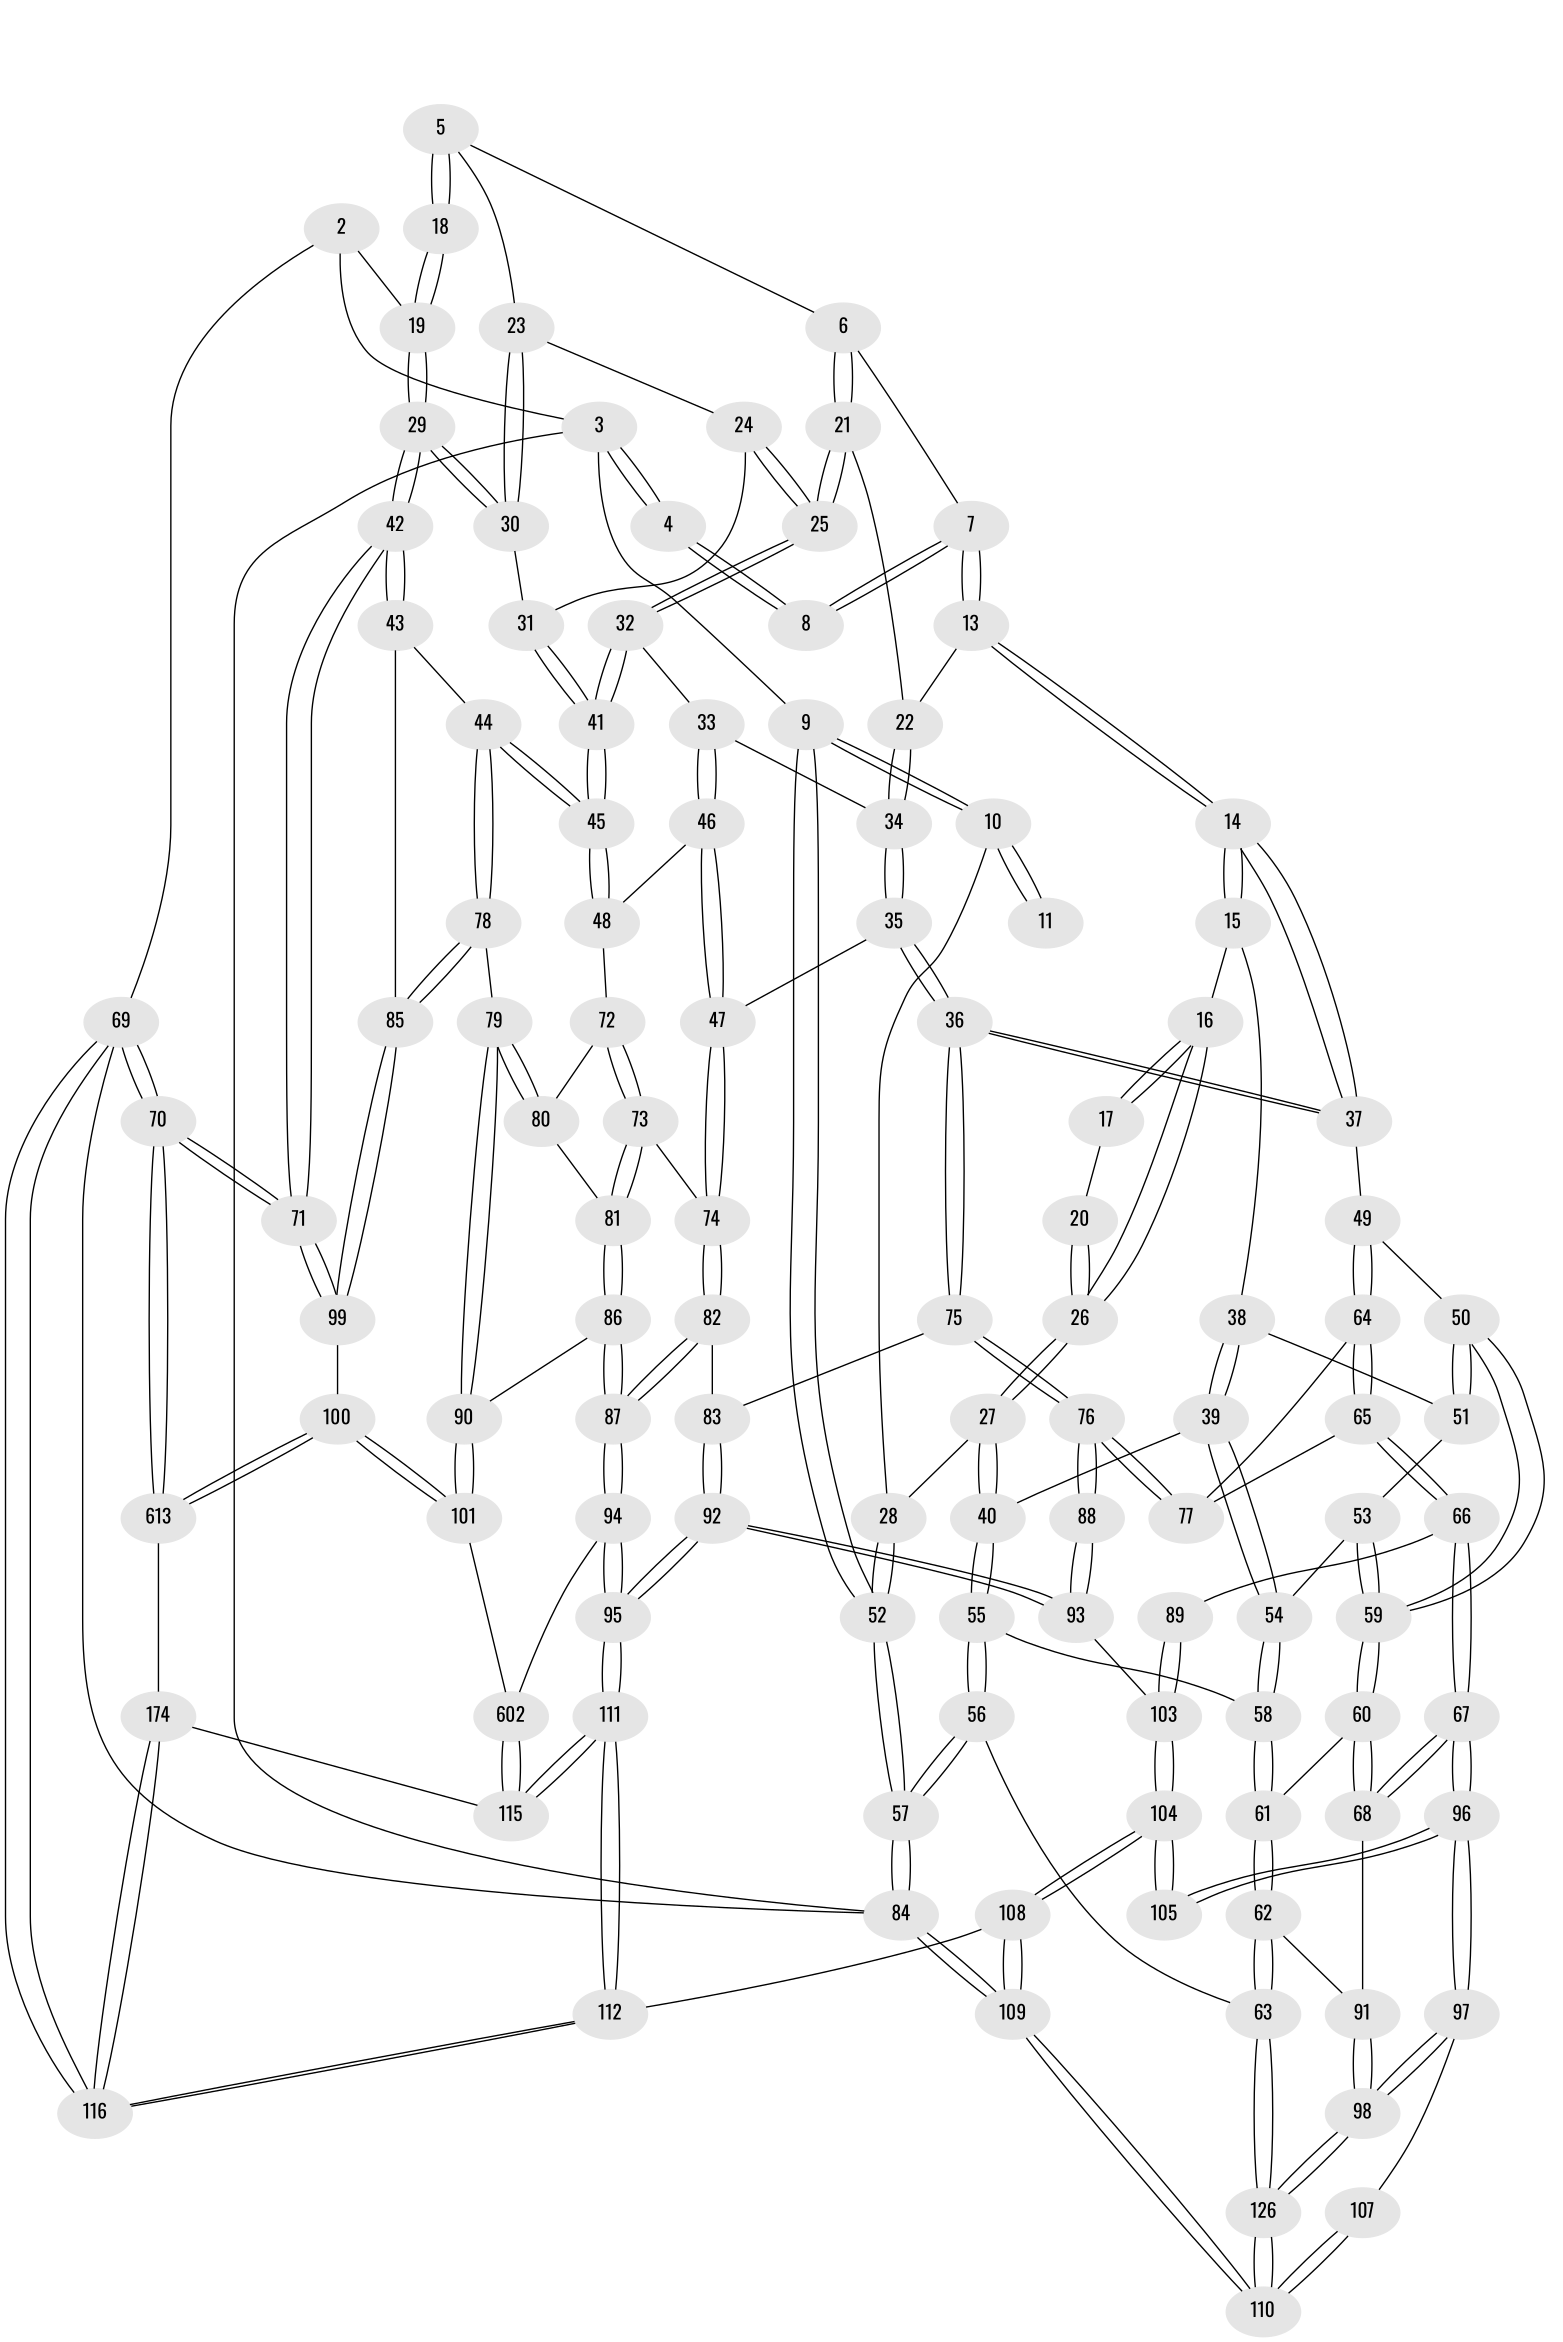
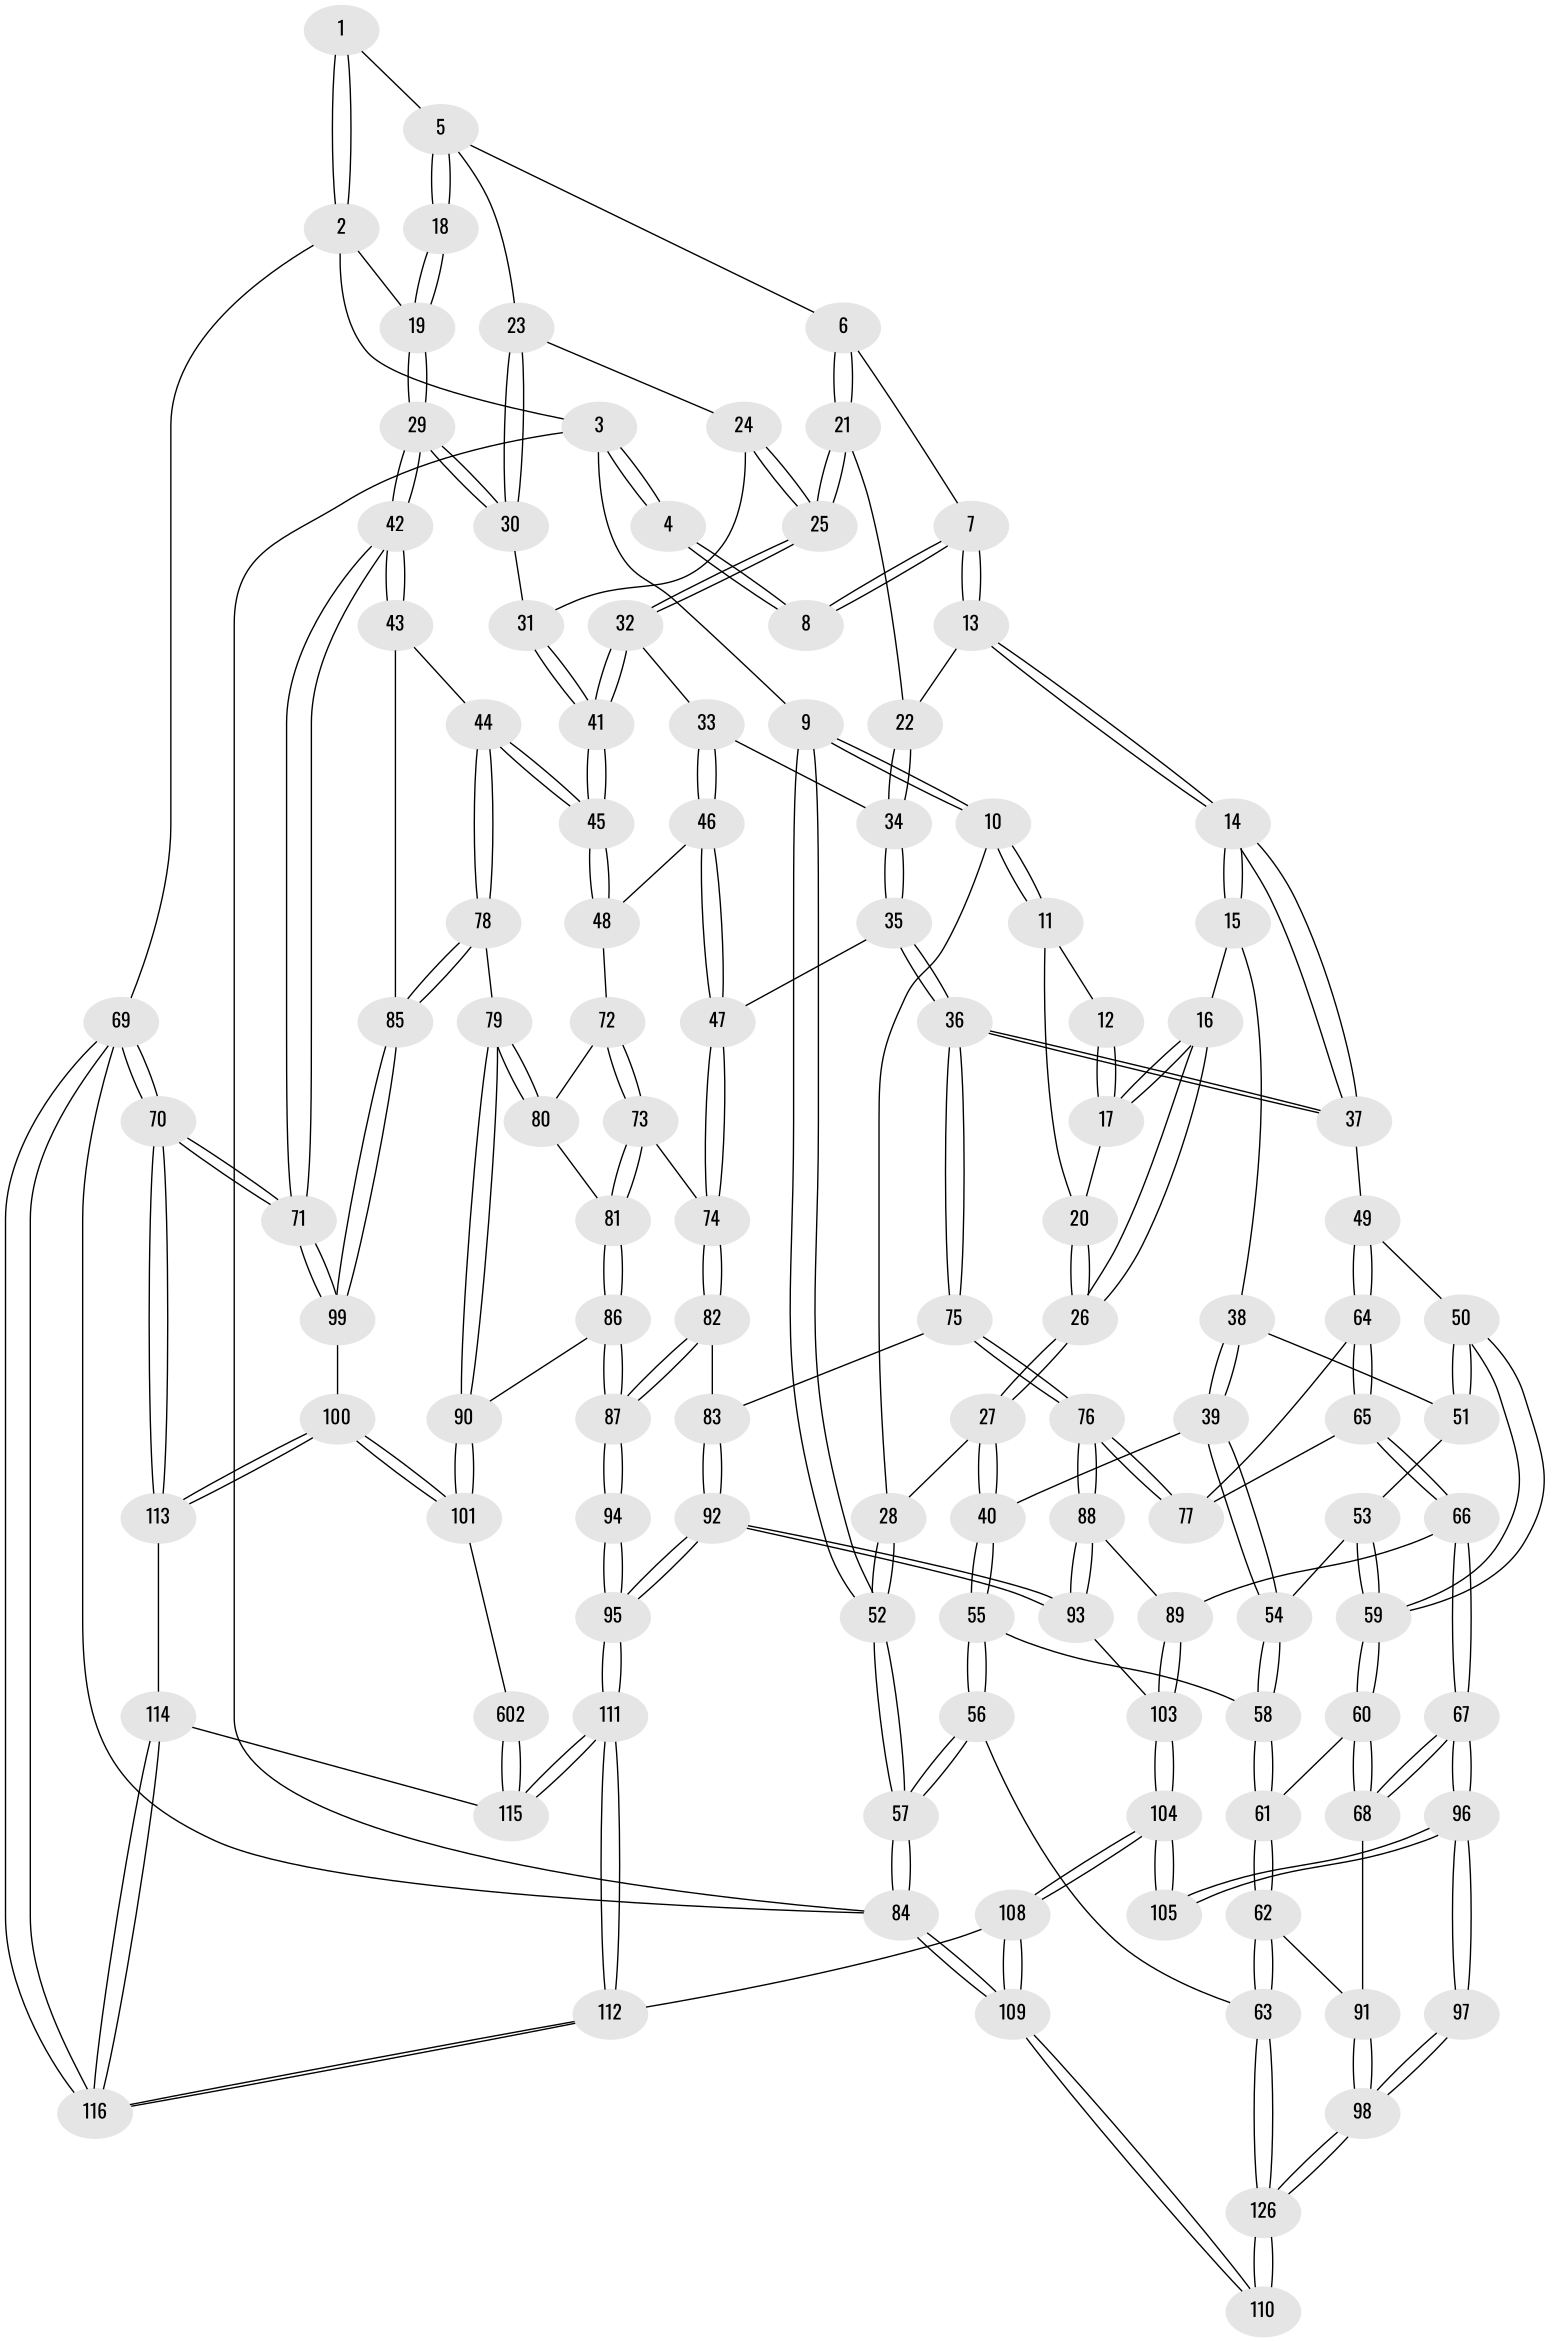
none -> (342, 30)
none -> (1106, 1022)
none -> (1048, 1073)
(158, 1518) -> (158, 1518)
none -> (1131, 1568)
(553, 1614) -> none
(158, 1717) -> (158, 1717)
(1363, 2213) -> none
